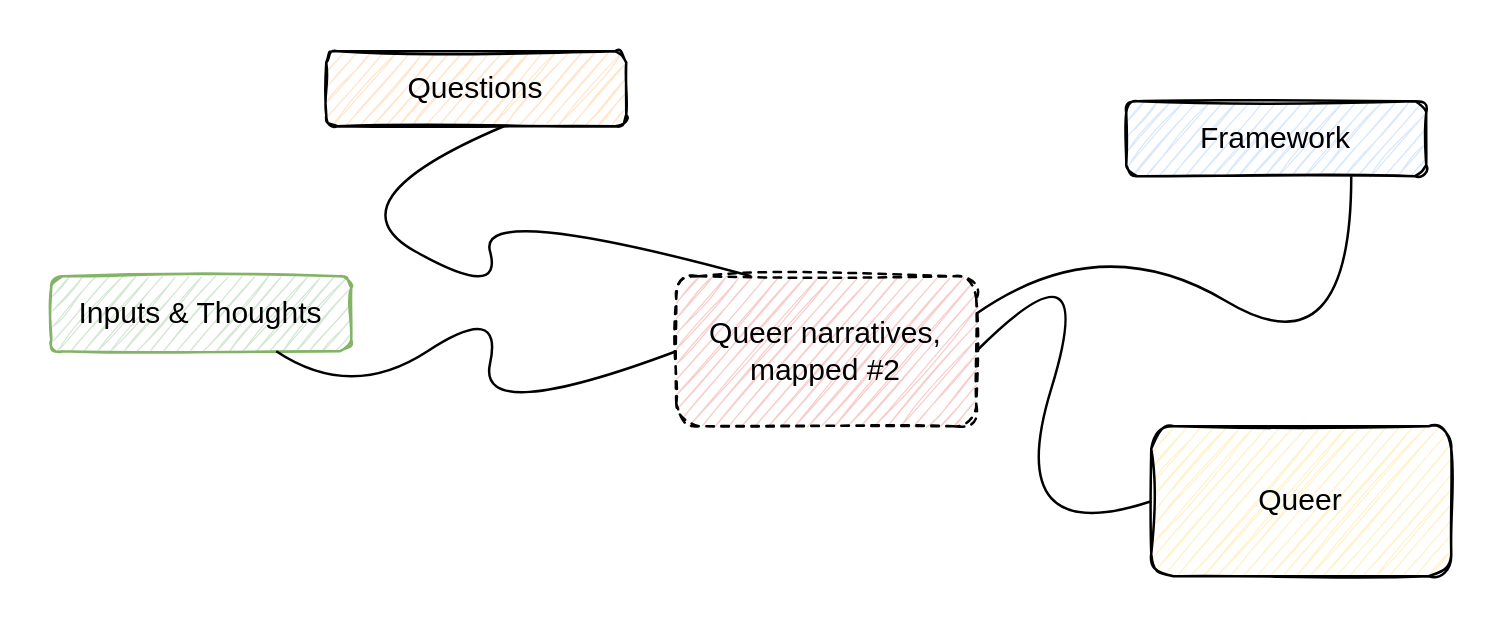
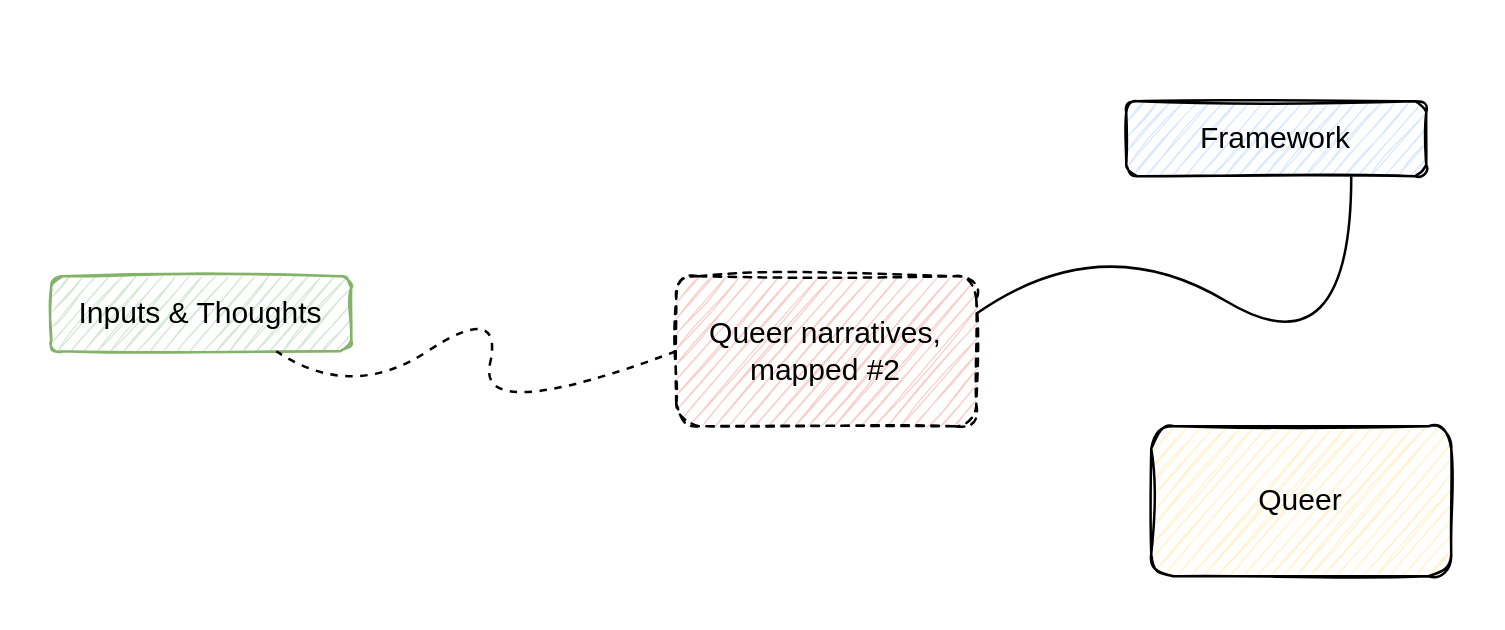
(476, 89) -> none
(492, 263) -> none
(491, 340) -> (491, 340)
(1048, 401) -> none
